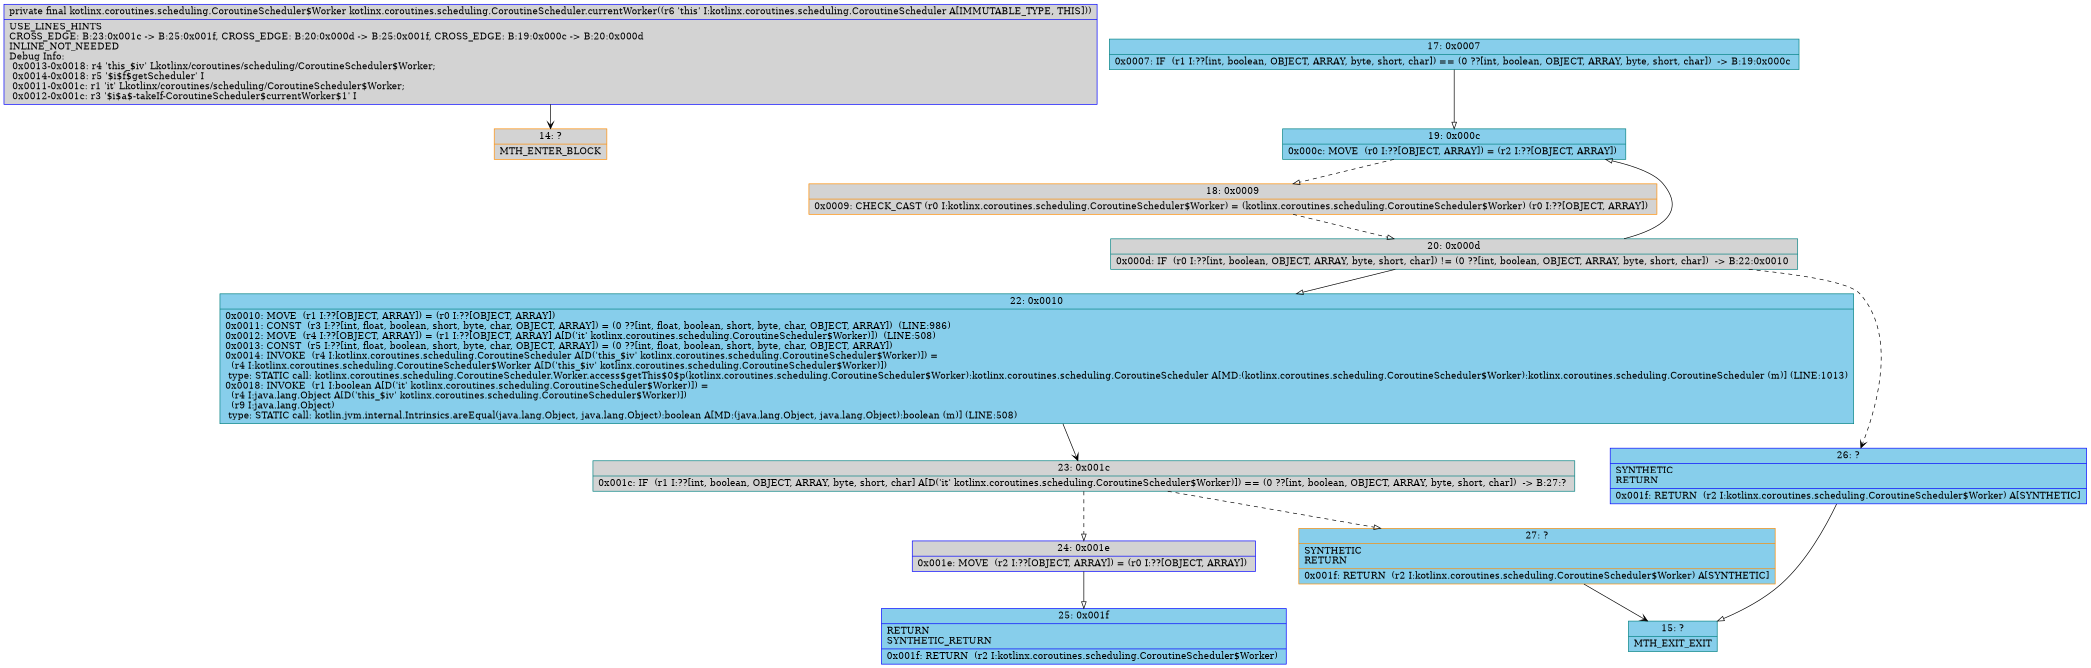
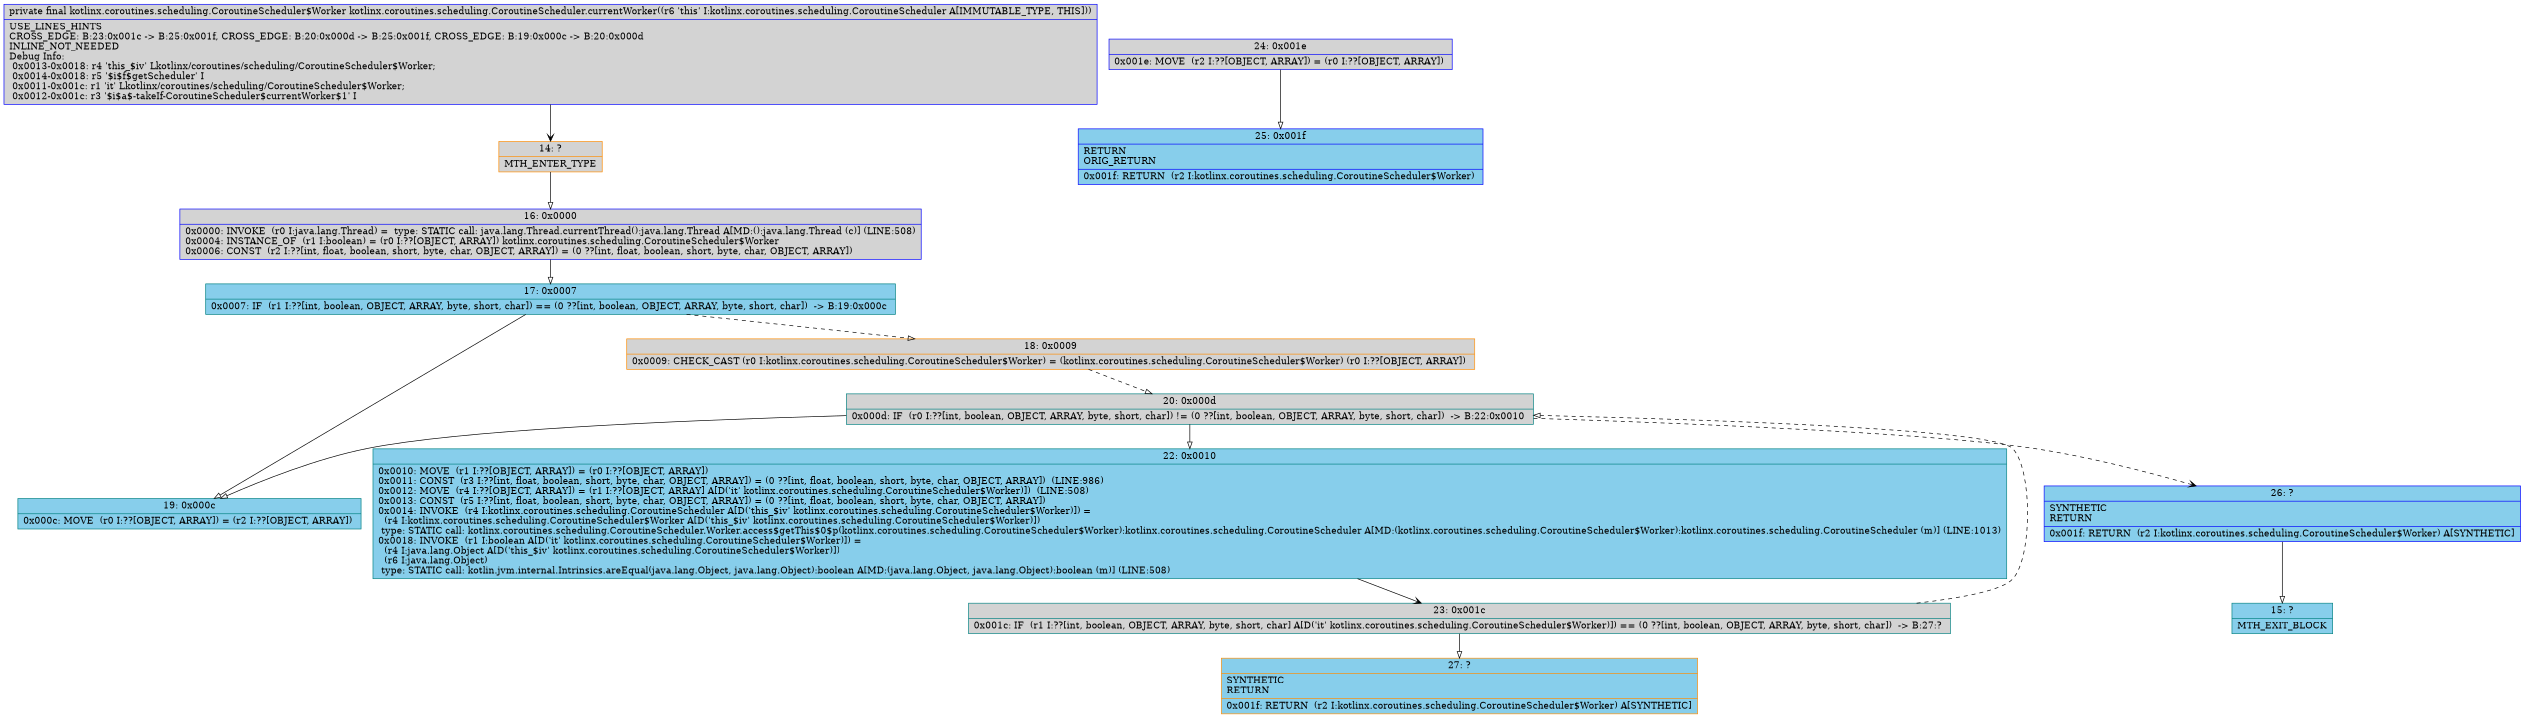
(551, 151) -> (551, 164)
(1347, 171) -> (797, 326)
none -> (551, 234)
(280, 406) -> (433, 561)
(1271, 509) -> (1459, 643)
(1084, 513) -> (1895, 430)
(1613, 601) -> none
(939, 641) -> (1120, 161)
(1673, 644) -> (2282, 626)
